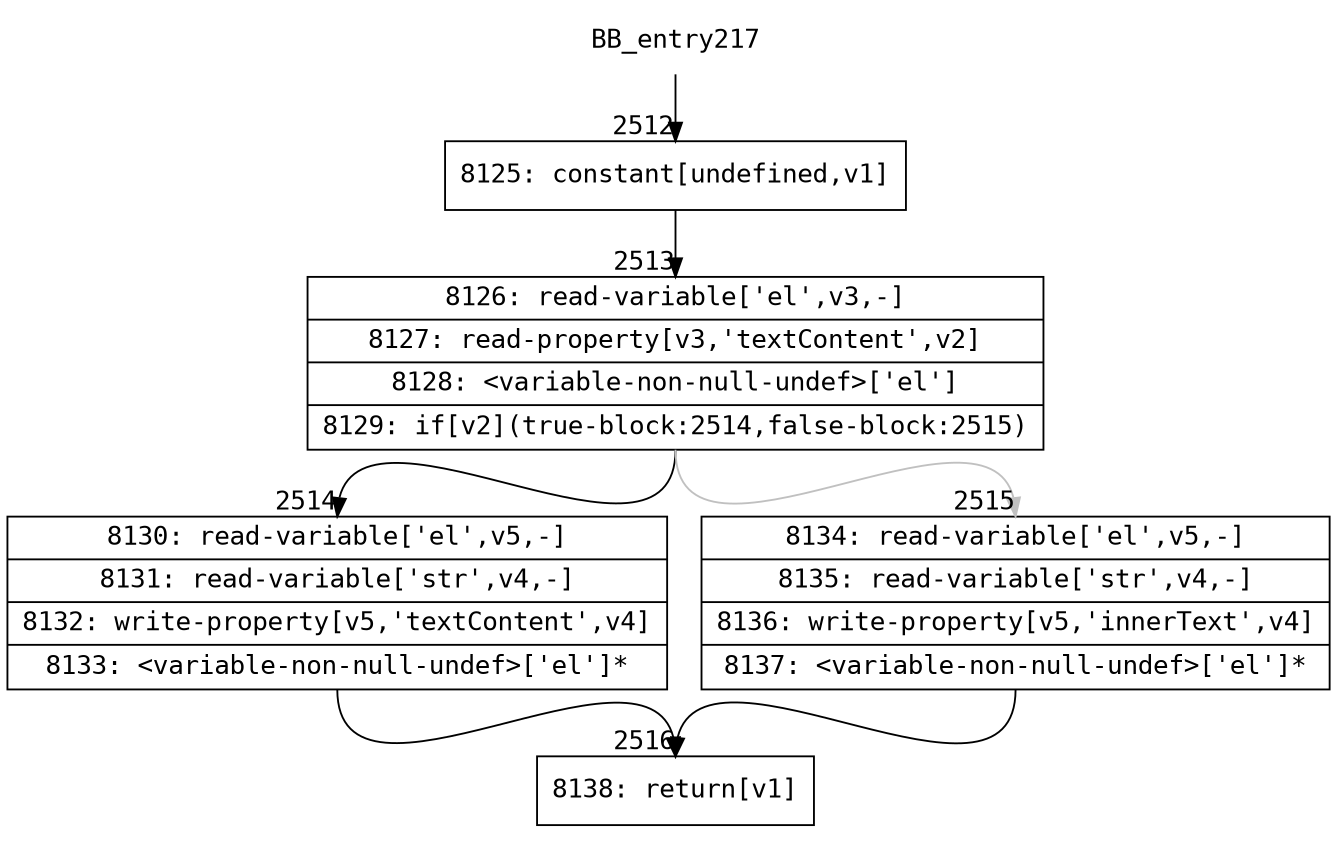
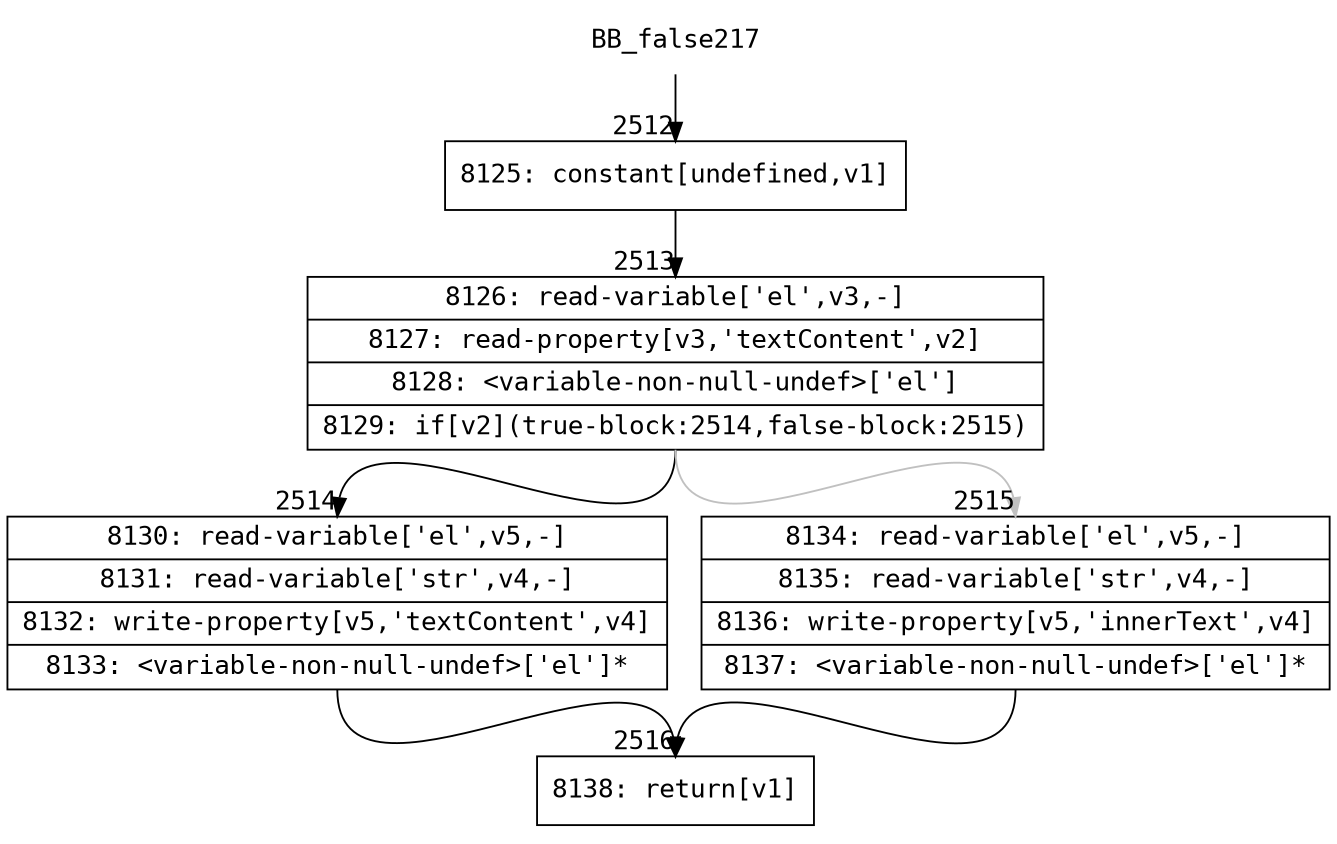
(676, 41) -> (676, 41)
